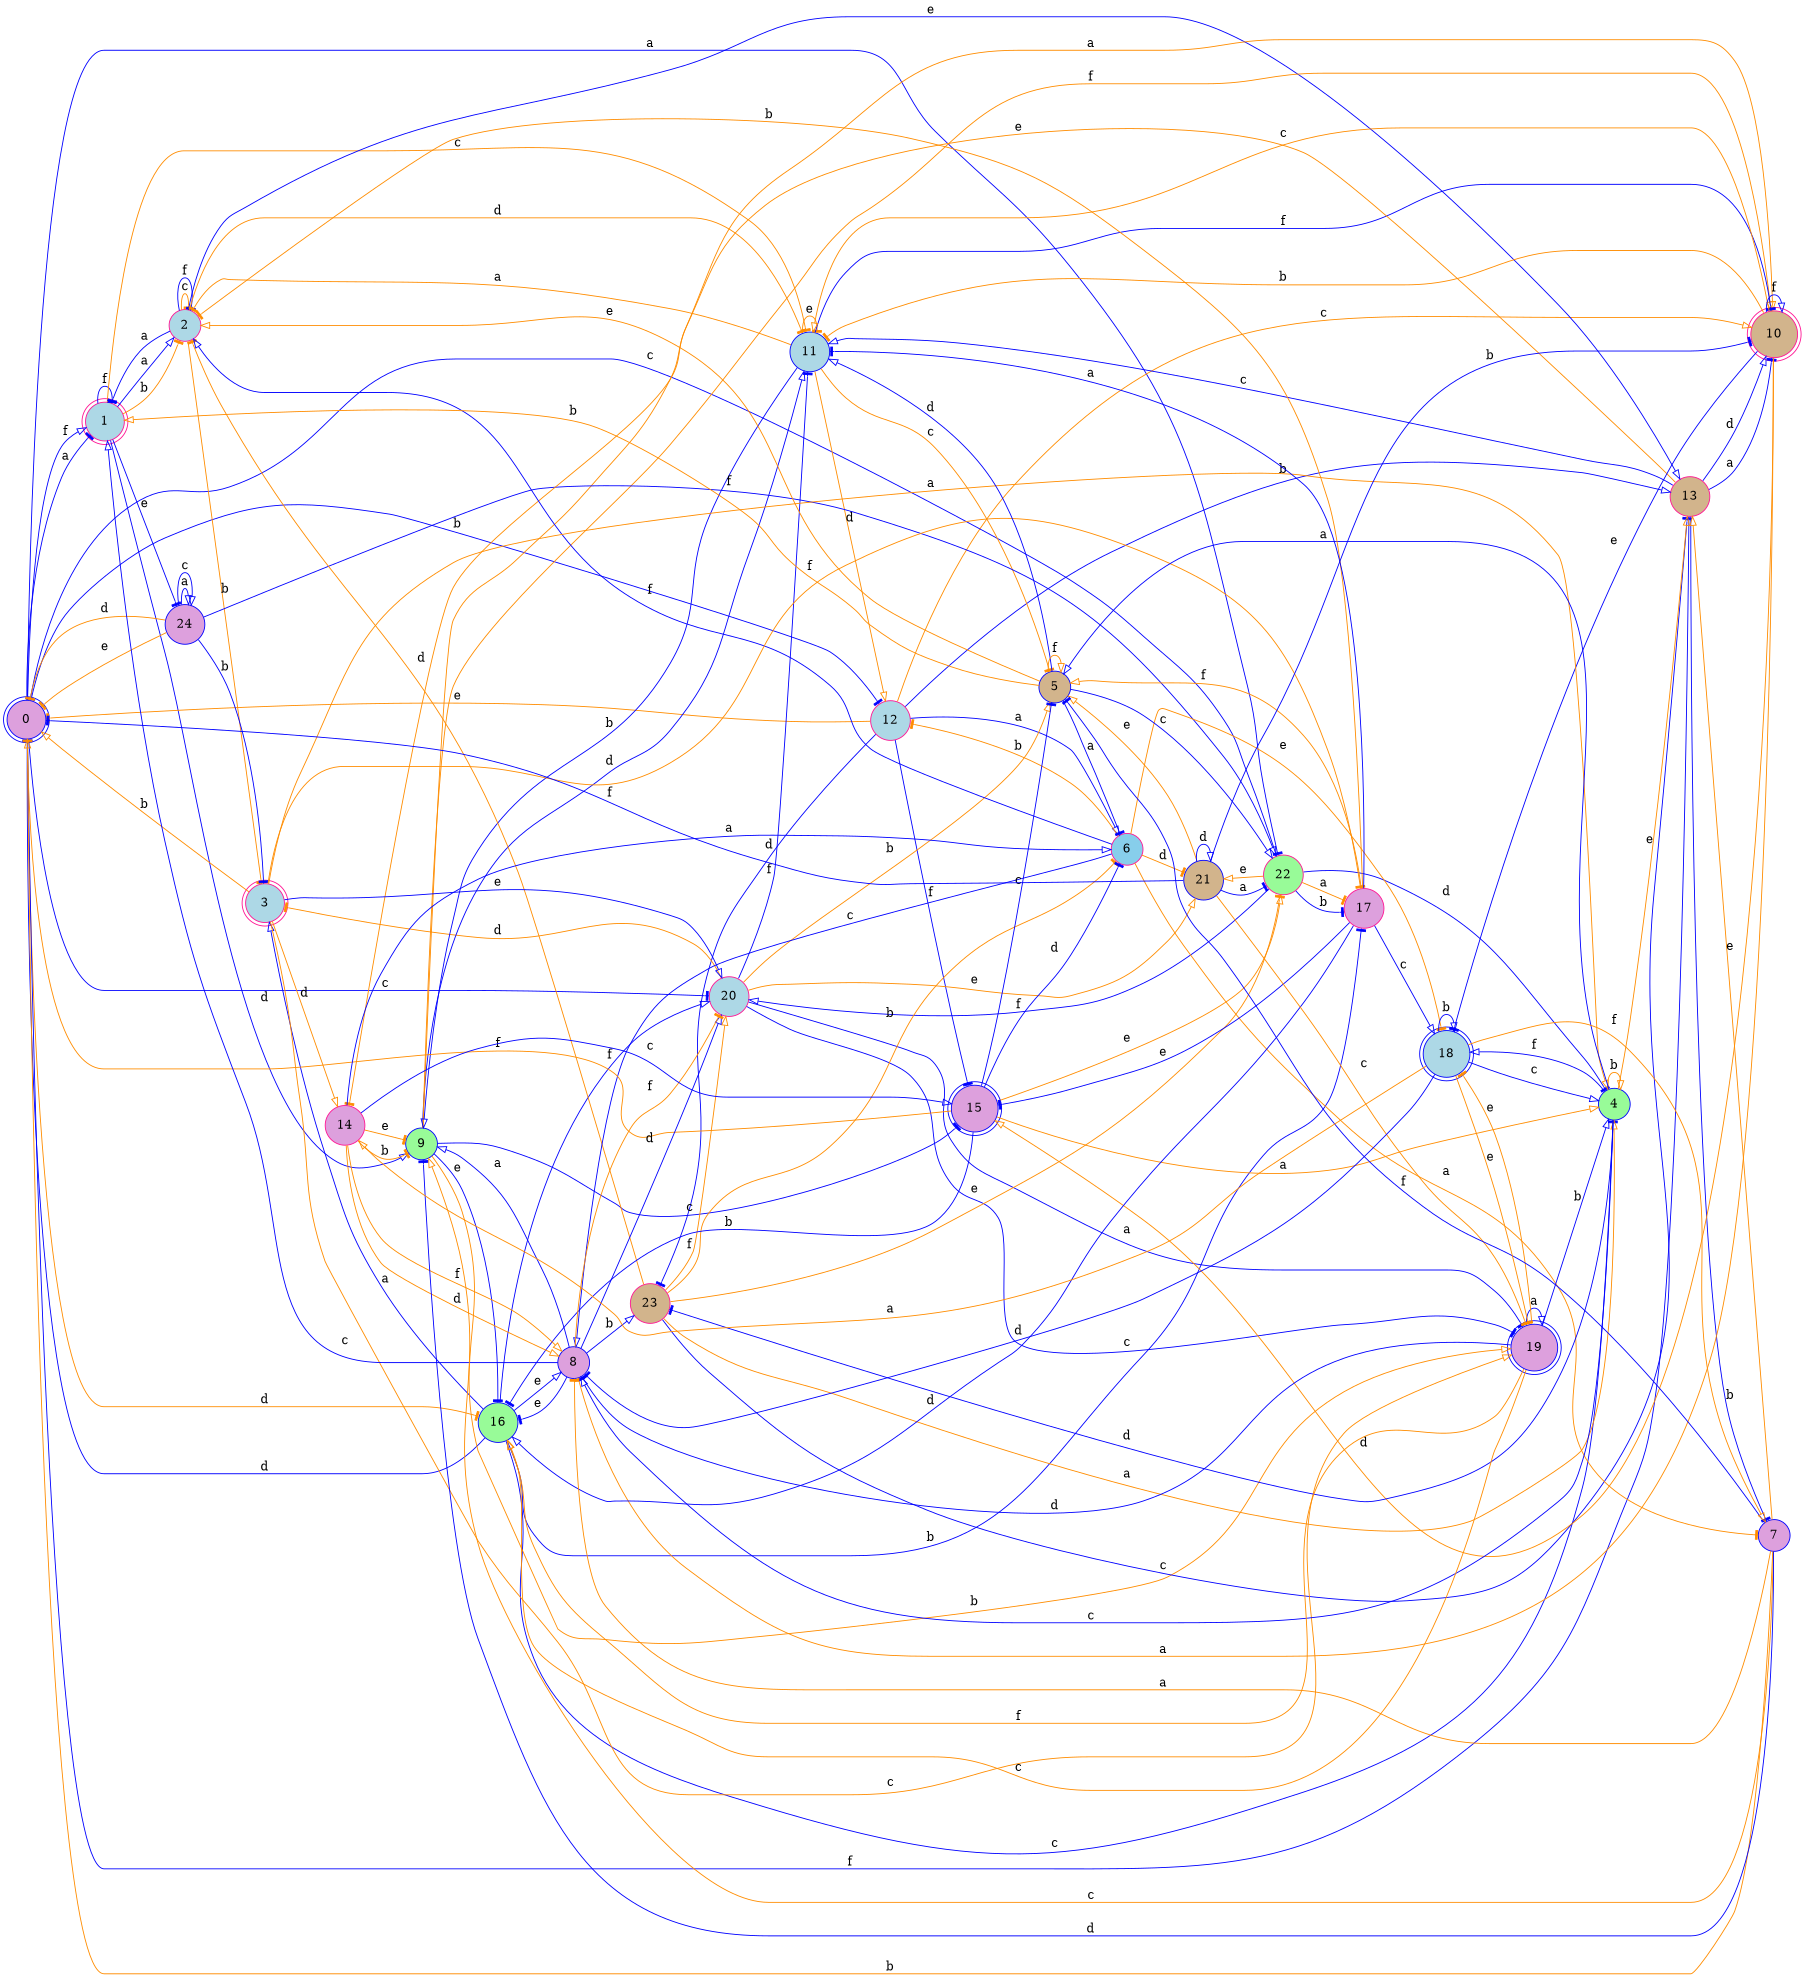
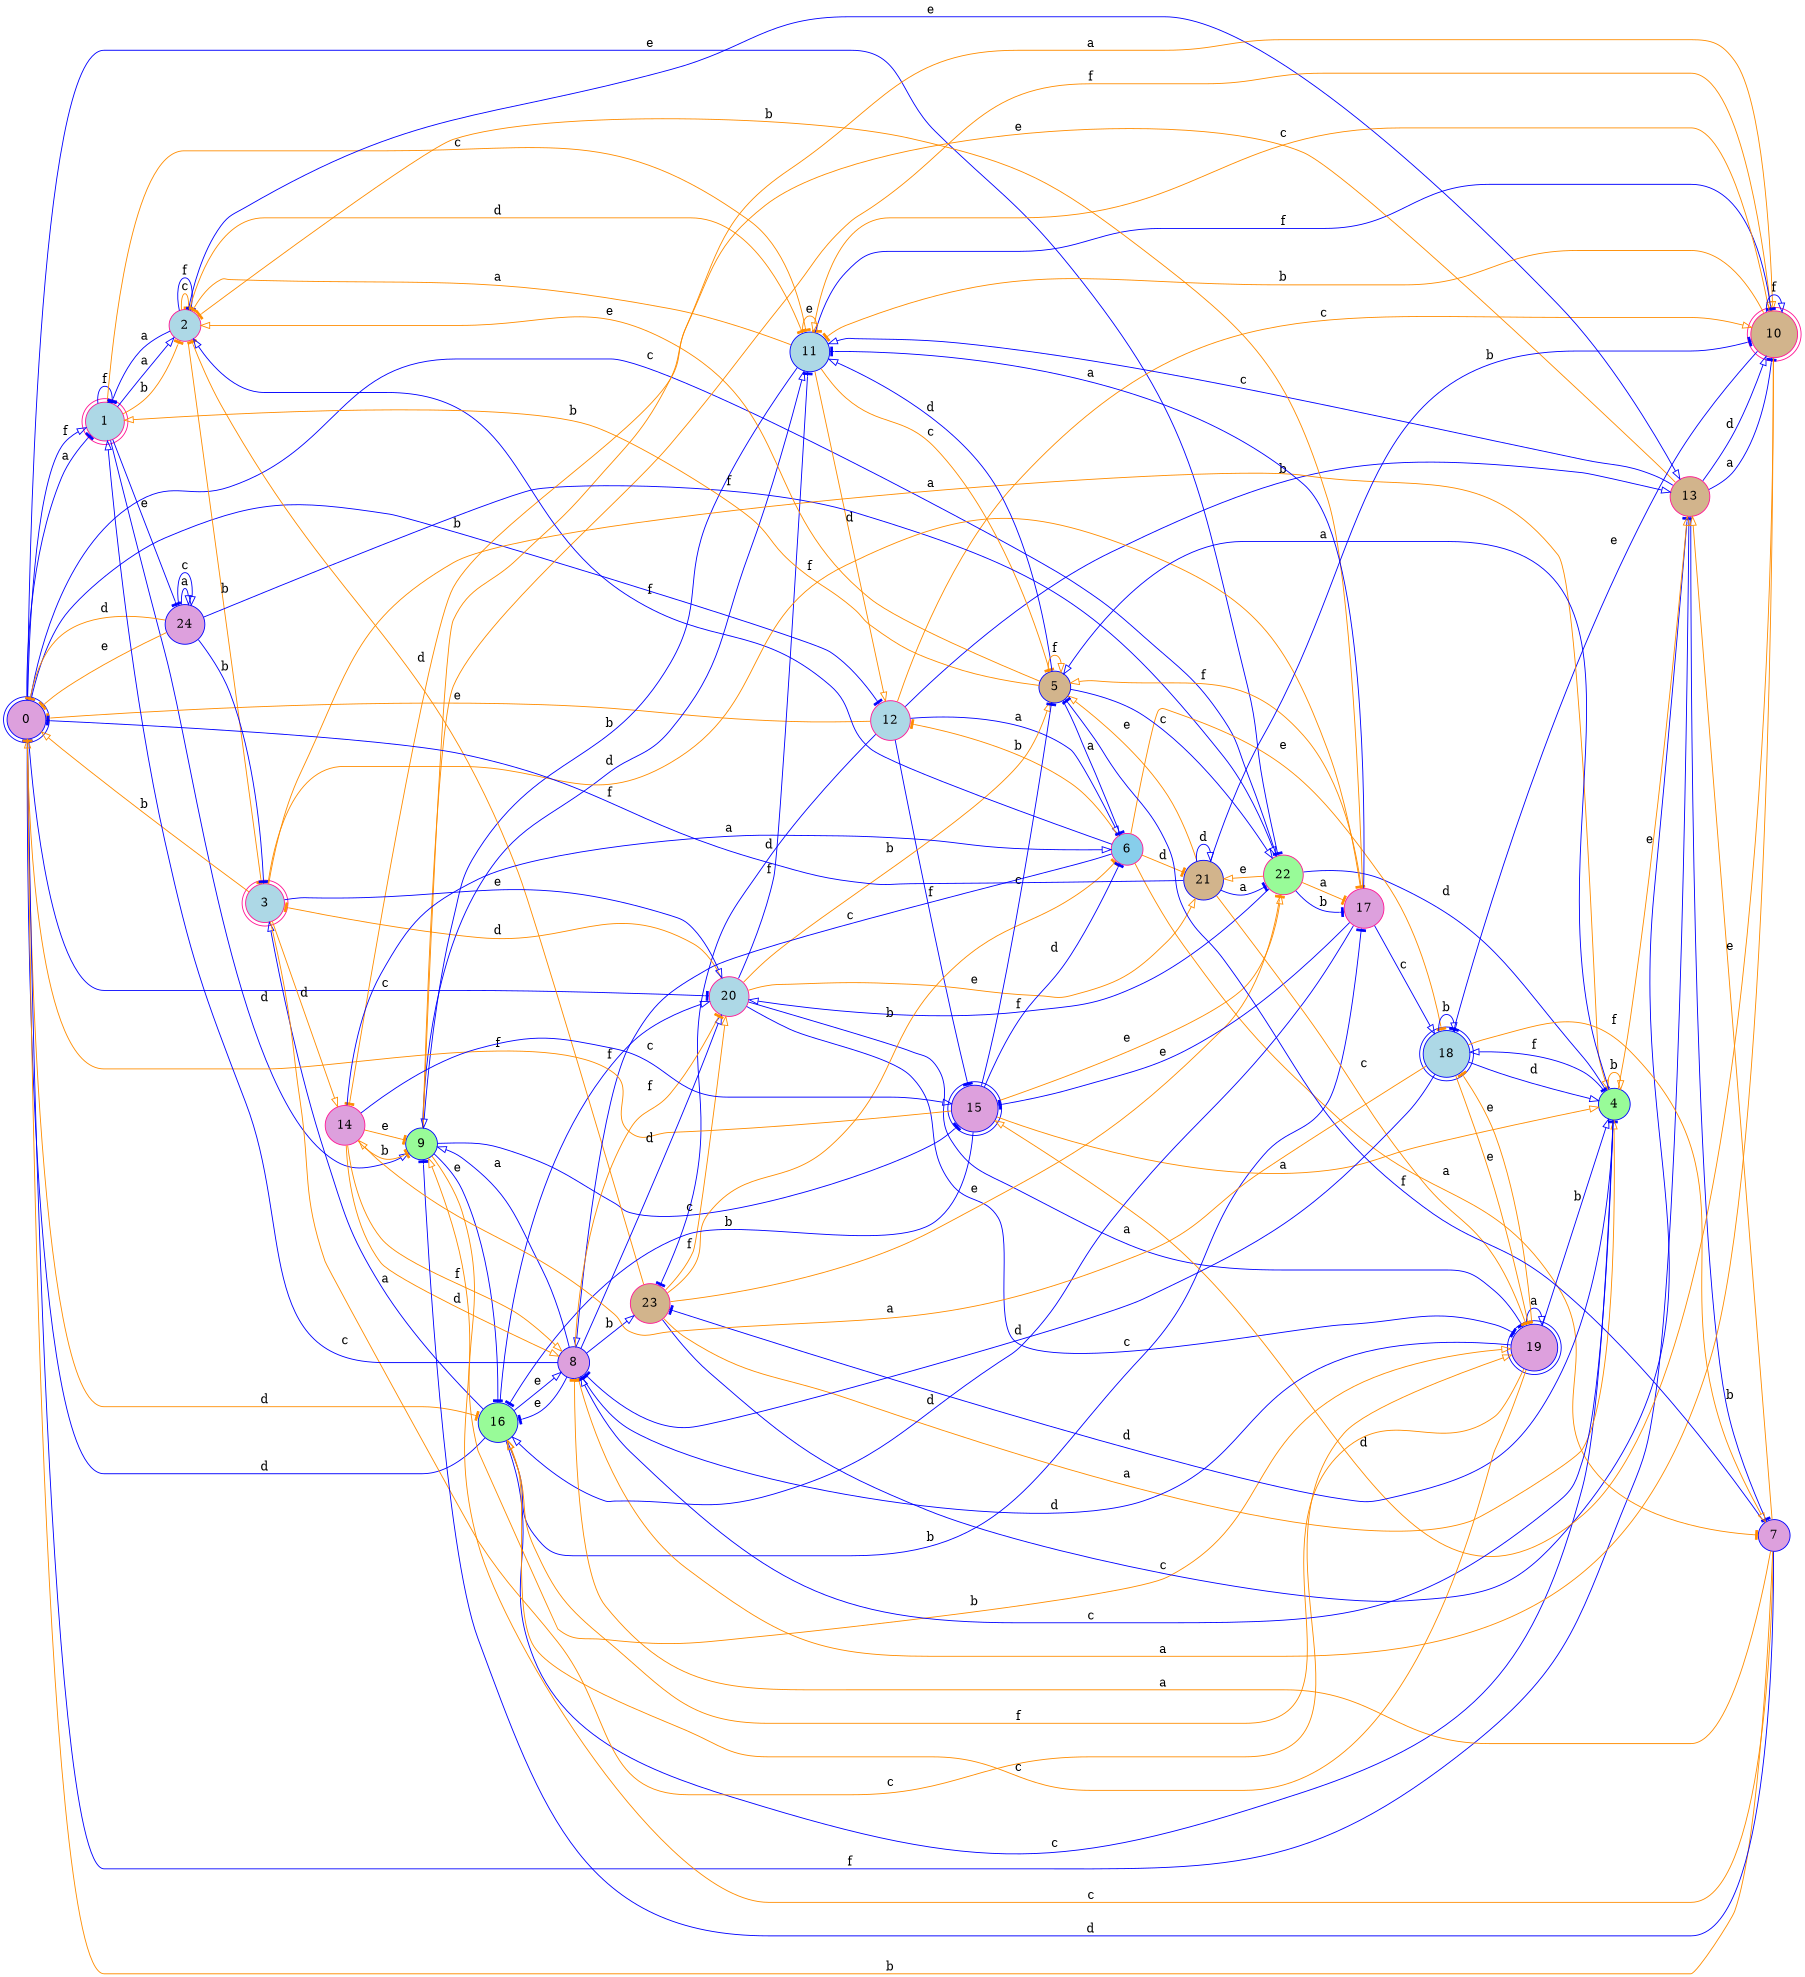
(650, 44) -> (650, 44)
(1534, 1070) -> (1534, 1070)
